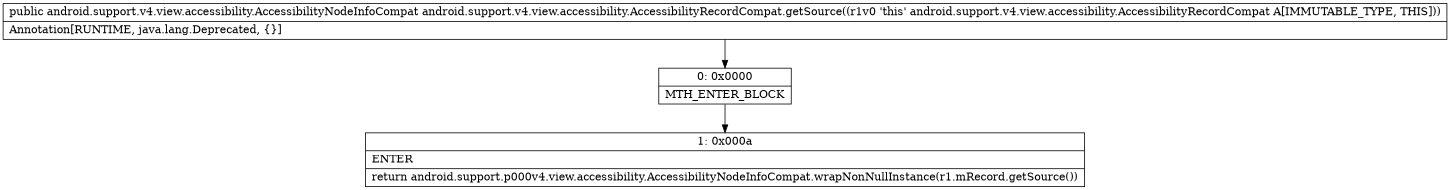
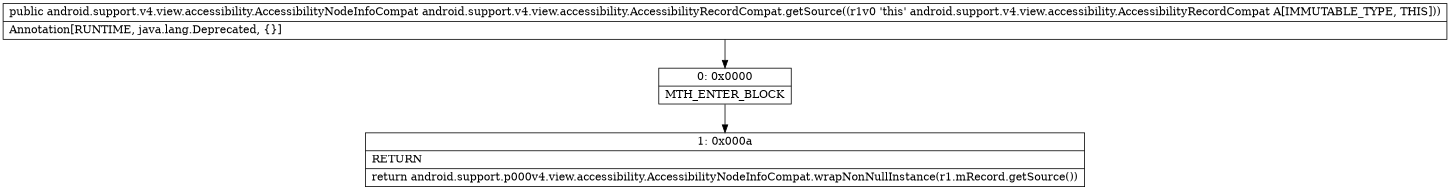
(392, 159) -> (397, 159)
